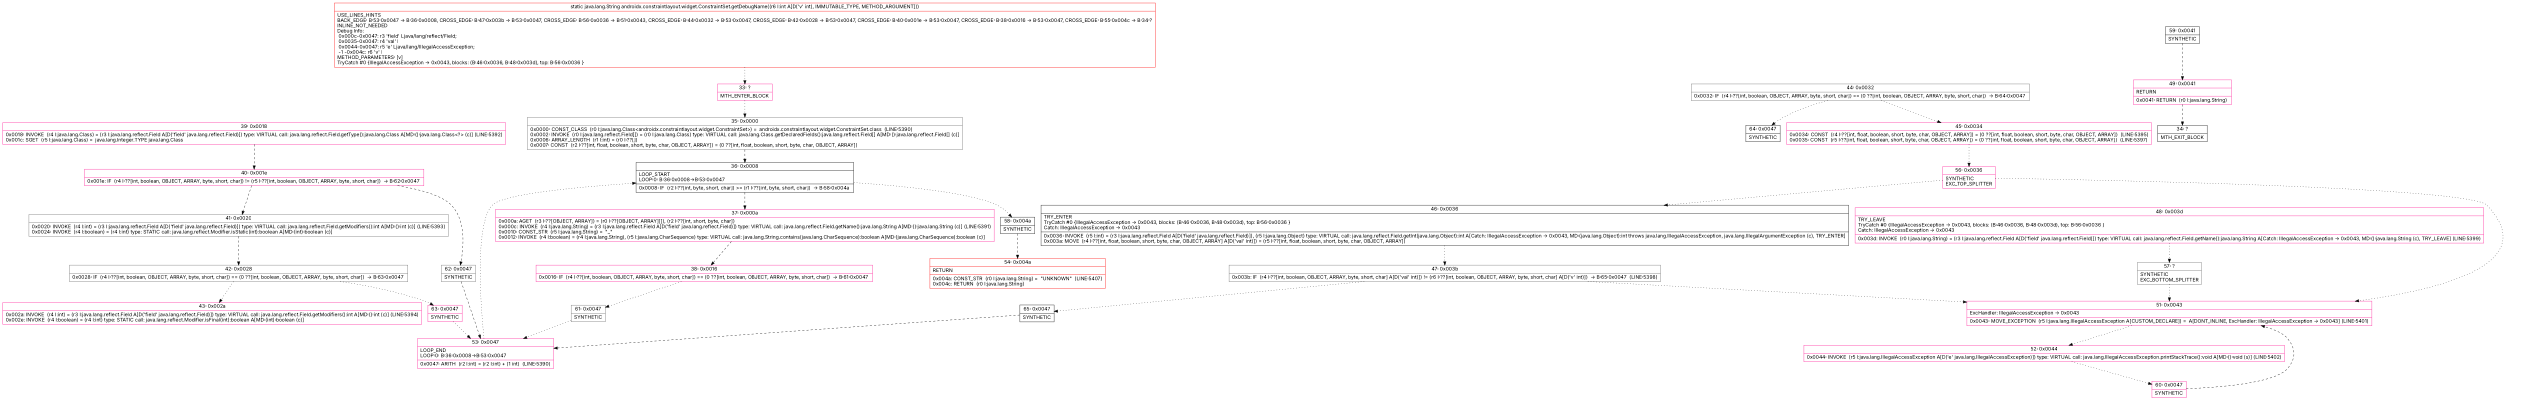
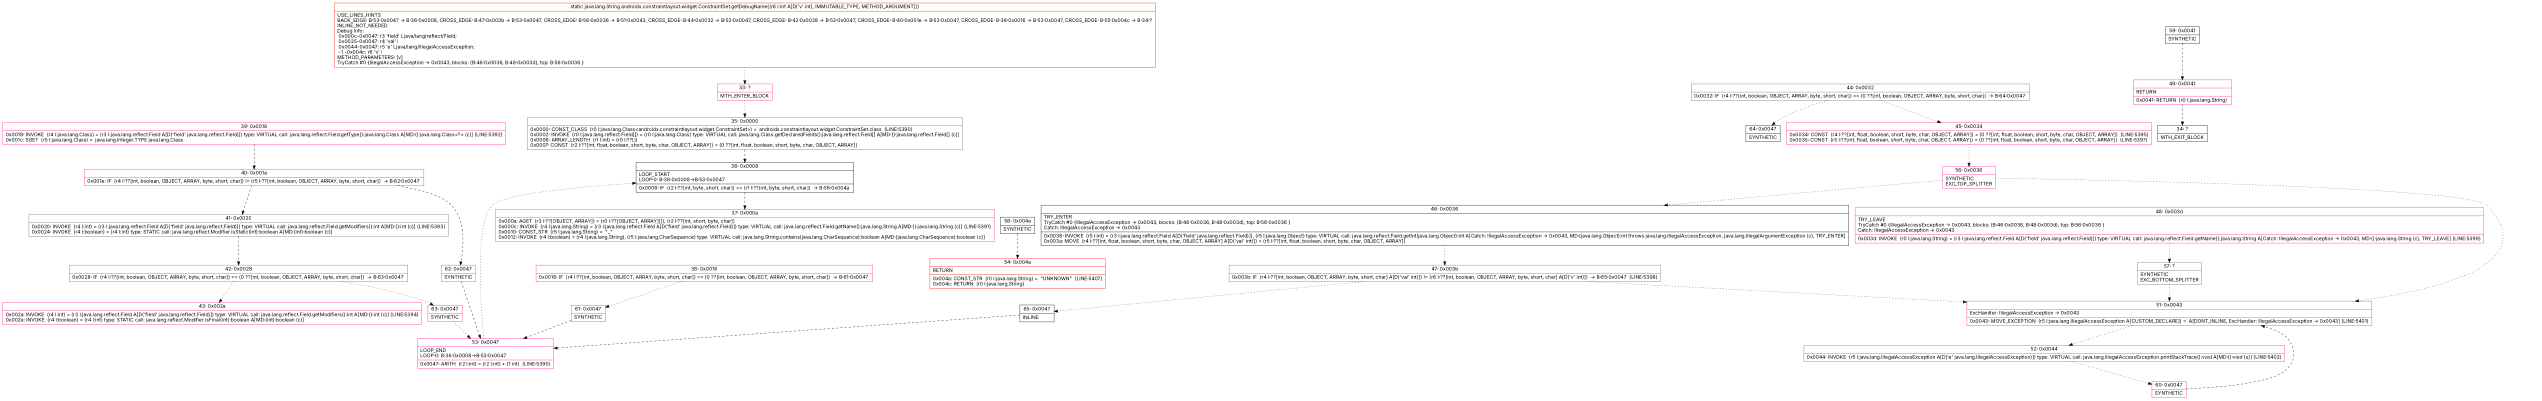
(934, 190) -> none
(722, 252) -> none
(1037, 317) -> (1031, 317)
(549, 329) -> (549, 329)
